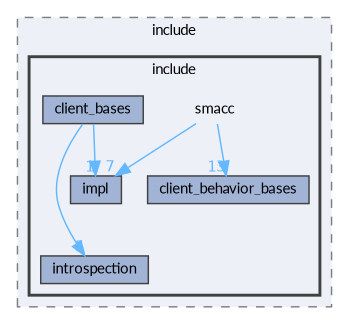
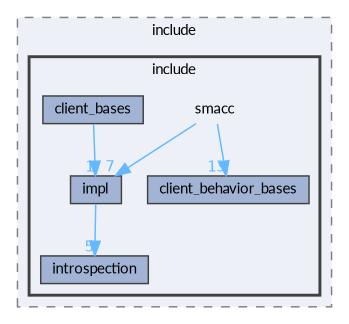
(57, 183) -> (95, 223)
